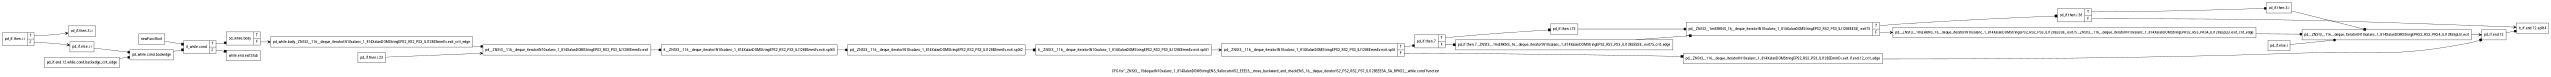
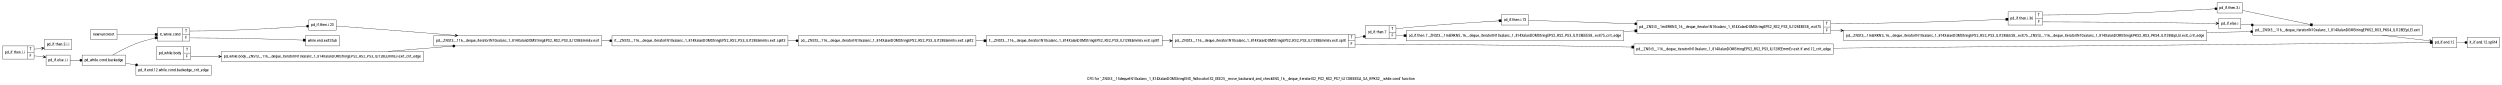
(2303, 20) -> (2129, 22)
(220, 43) -> (248, 30)
(124, 58) -> (130, 64)
